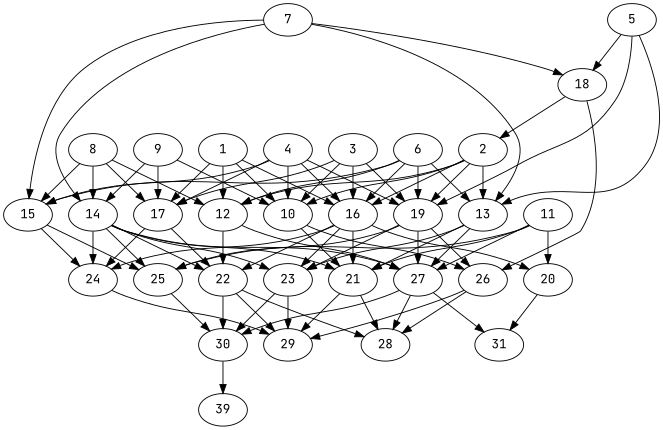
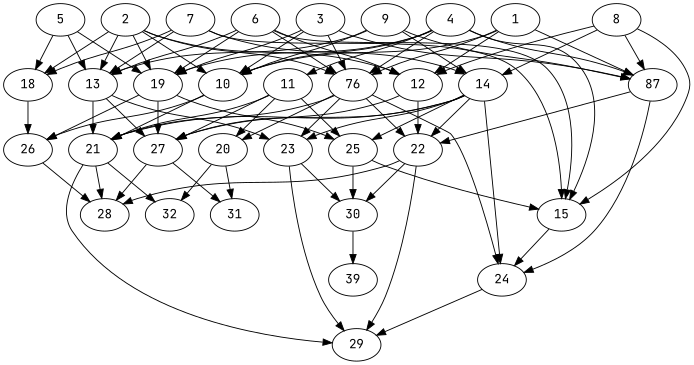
none -> (374, 51)
none -> (244, 52)
(536, 115) -> (82, 49)
(158, 215) -> (653, 85)
none -> (170, 215)
(353, 215) -> (353, 85)
(87, 244) -> (450, 187)
(357, 245) -> none
(333, 310) -> none
(393, 316) -> none
